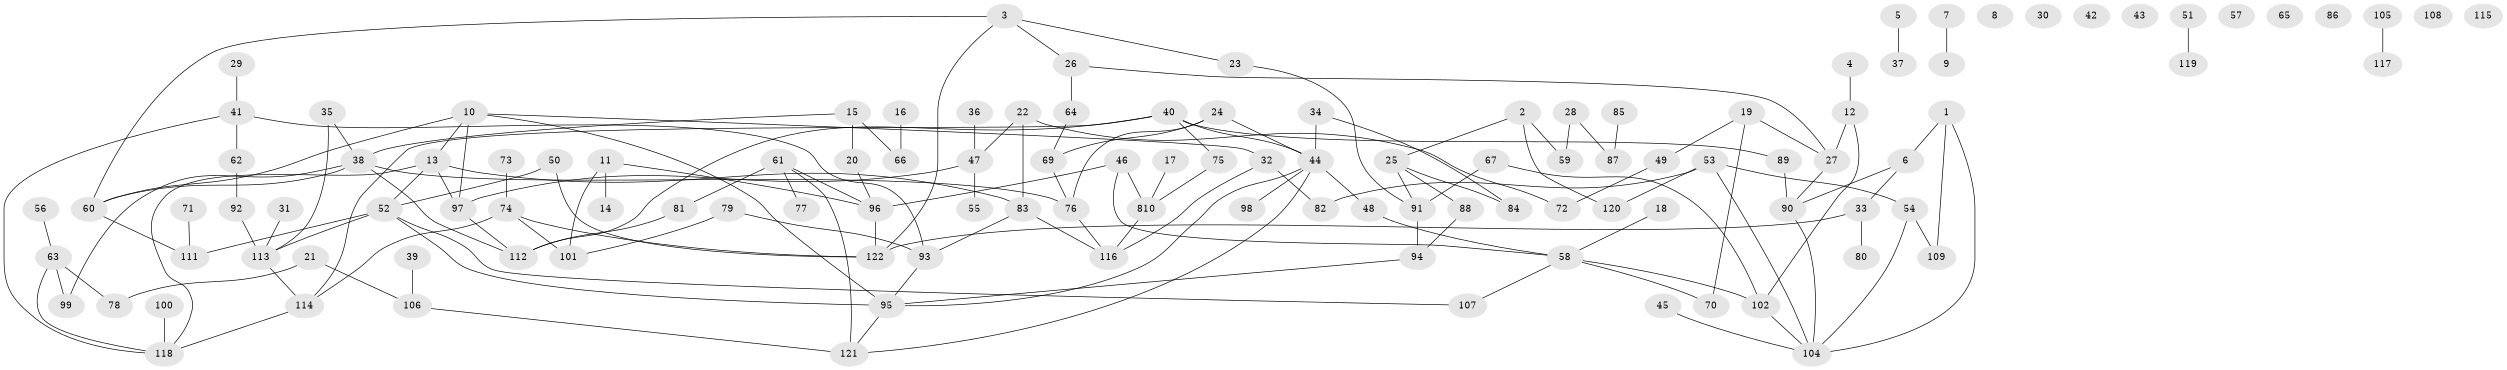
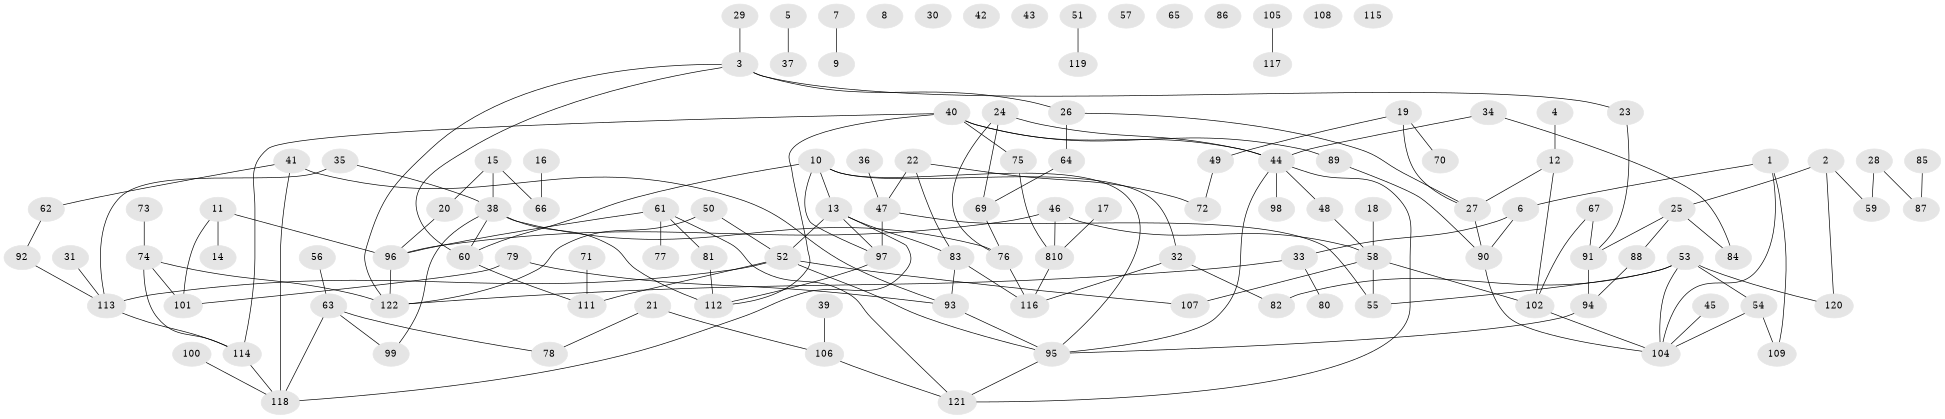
(237, 89) -> (740, 40)
(1640, 278) -> (1373, 285)
none -> (1532, 290)
